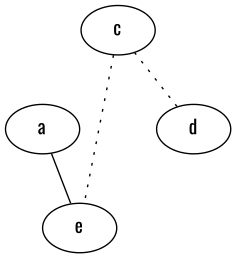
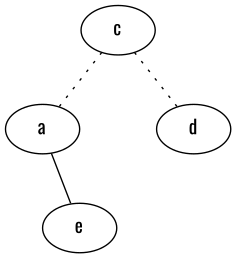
(99, 129) -> (80, 80)
